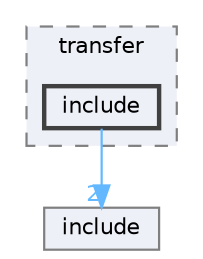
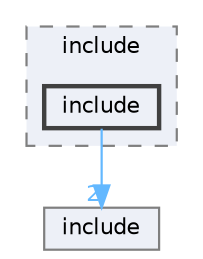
(102, 48) -> (102, 48)
